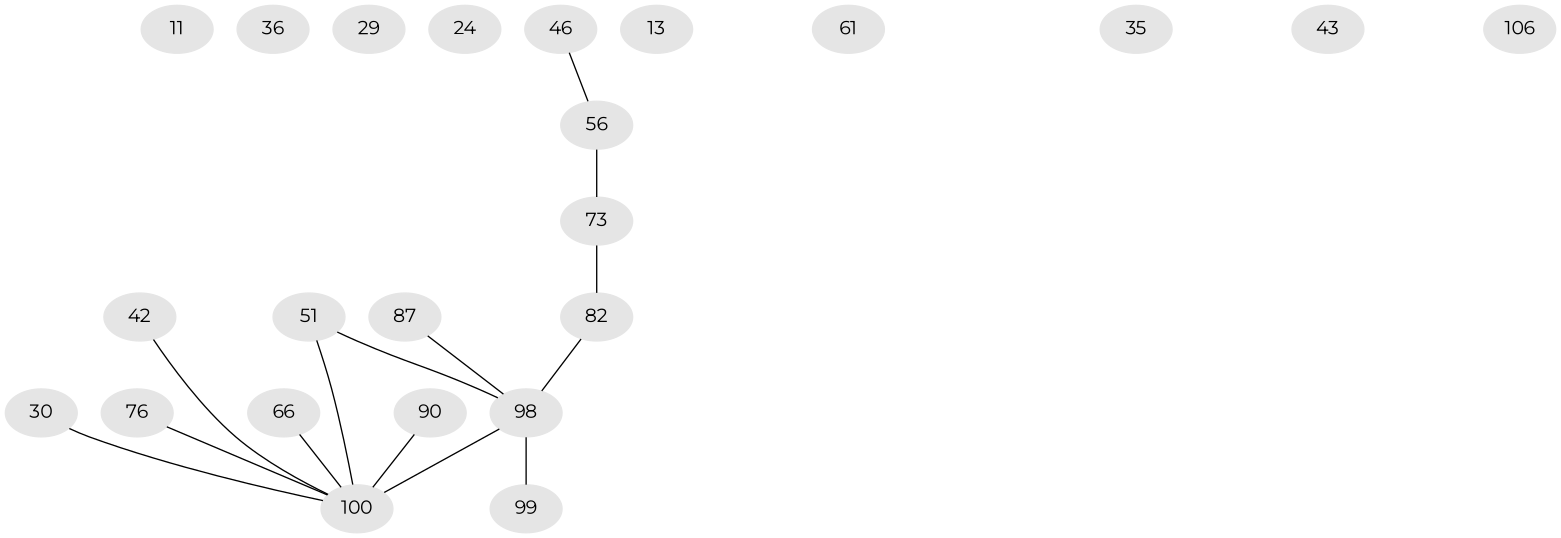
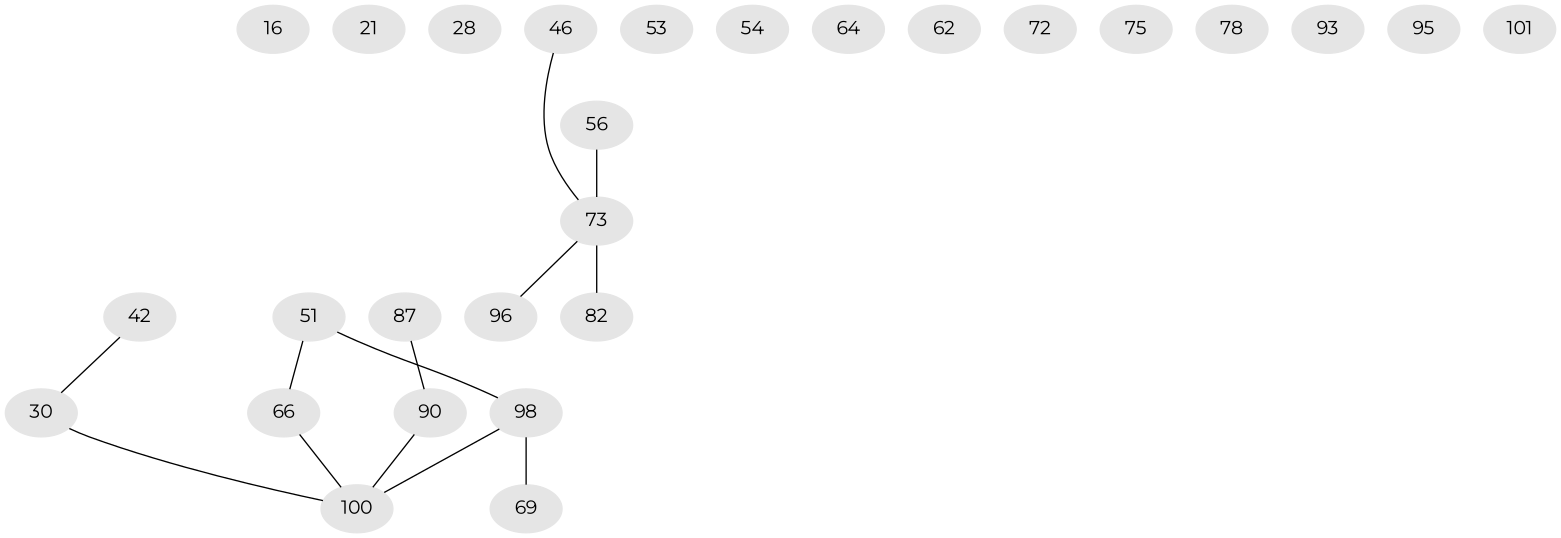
(177, 29) -> none
(273, 29) -> (273, 29)
(369, 29) -> (369, 29)
(465, 29) -> (465, 29)
(657, 29) -> (657, 29)
none -> (753, 29)
(848, 29) -> (848, 29)
none -> (944, 29)
none -> (1040, 29)
(1136, 29) -> (1136, 29)
none -> (1232, 29)
(1328, 29) -> (1328, 29)
none -> (1424, 29)
(1520, 29) -> (1520, 29)
(579, 77) -> (545, 130)
none -> (501, 317)
(466, 365) -> (415, 355)
(561, 365) -> none
(337, 412) -> (296, 365)
(137, 413) -> none
(229, 431) -> (91, 365)
(526, 509) -> (526, 509)
